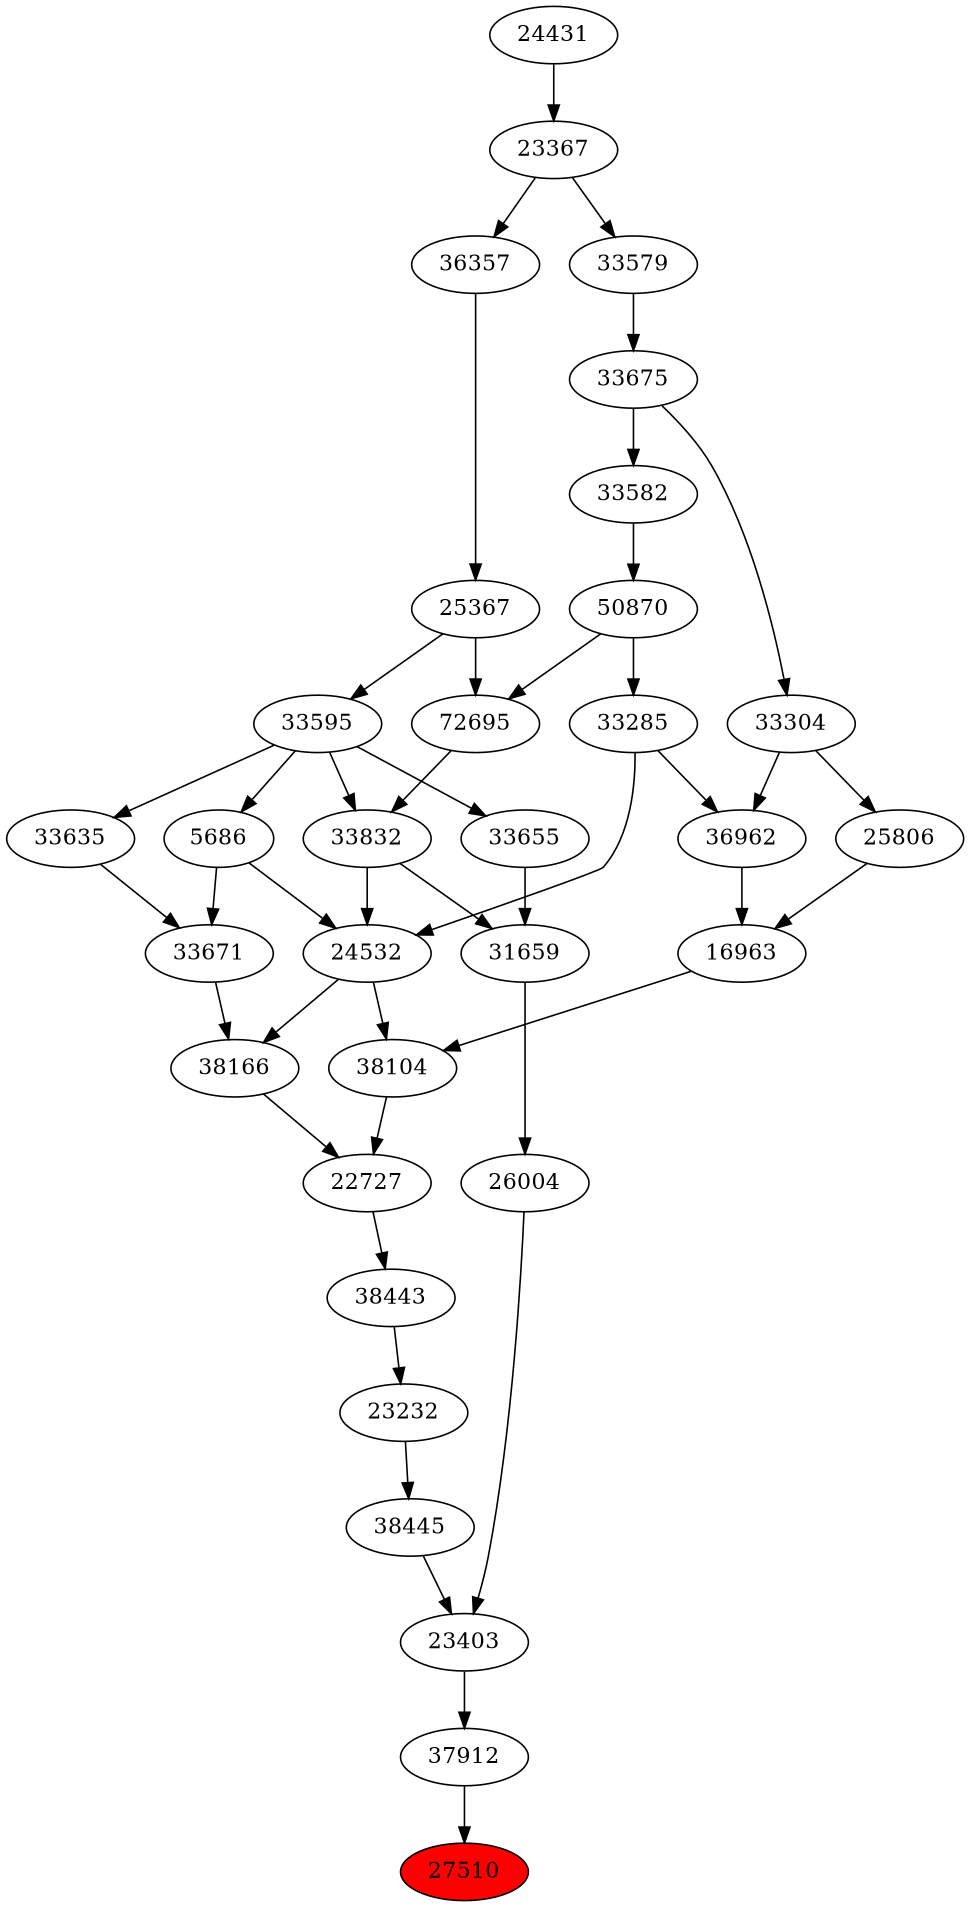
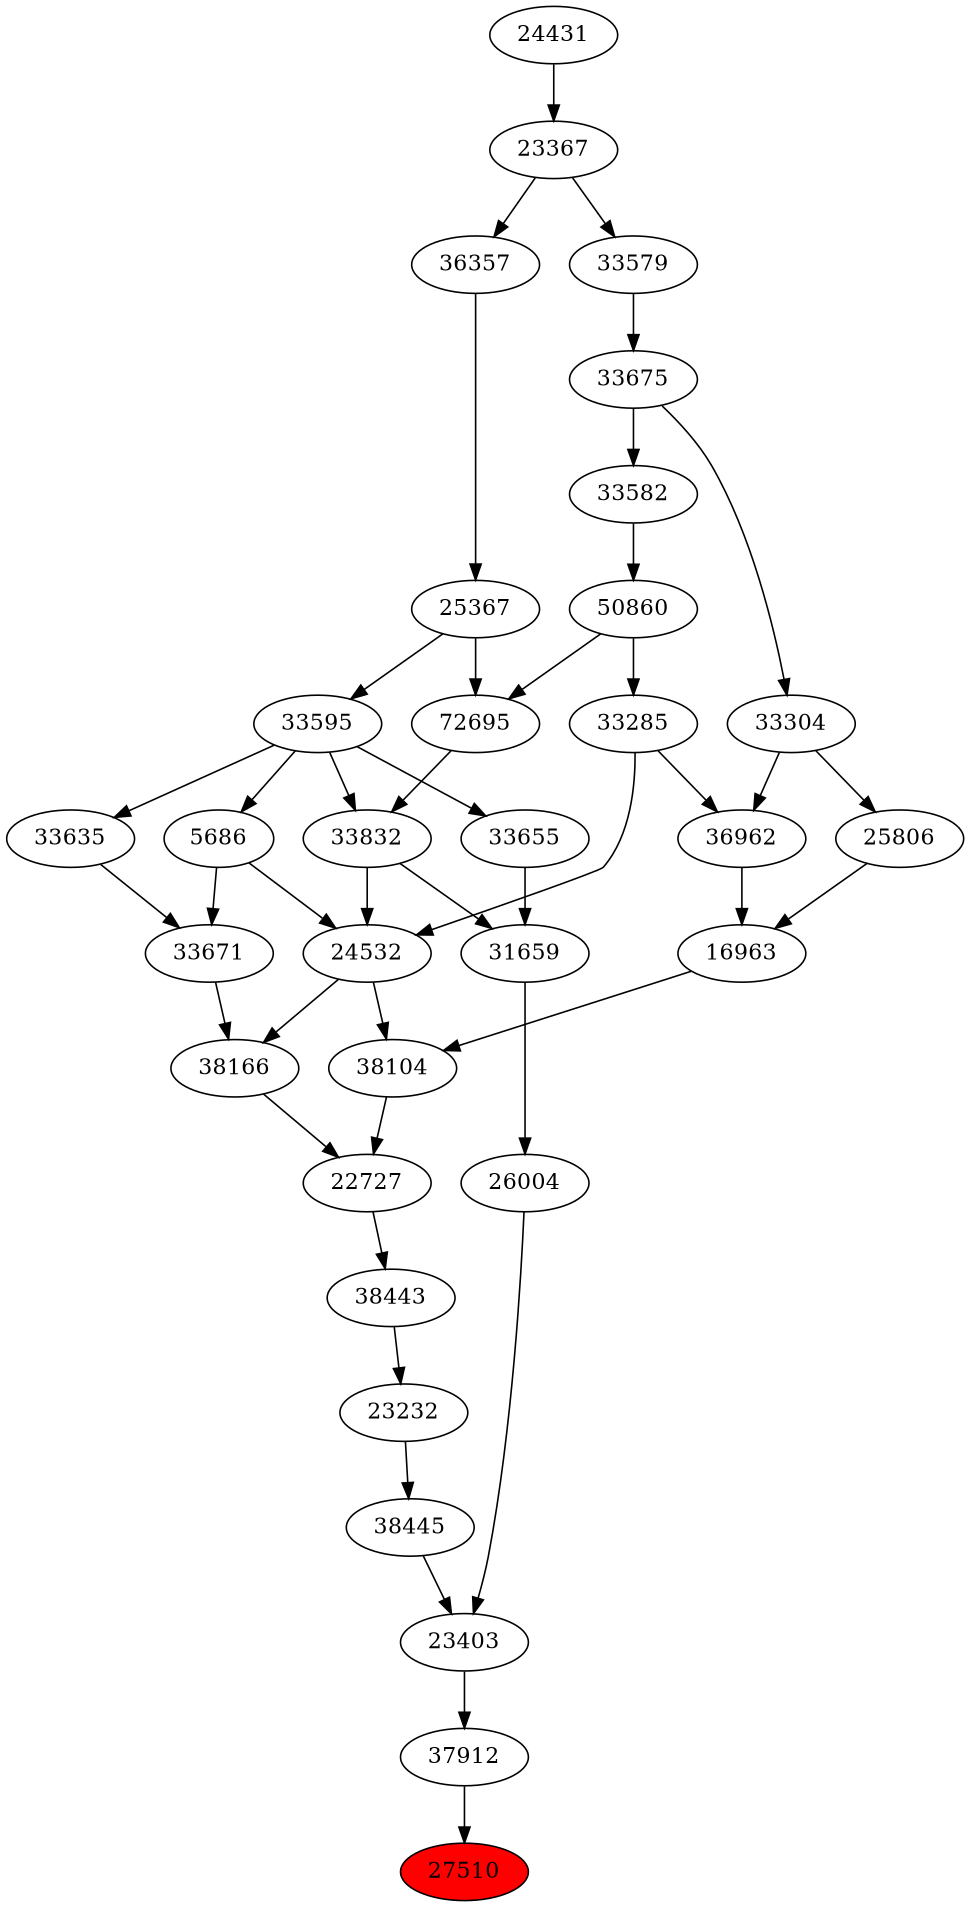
(633, 609) -> (633, 609)
